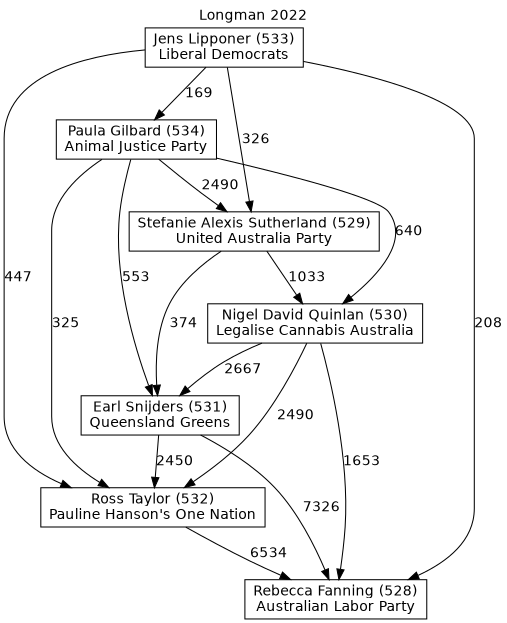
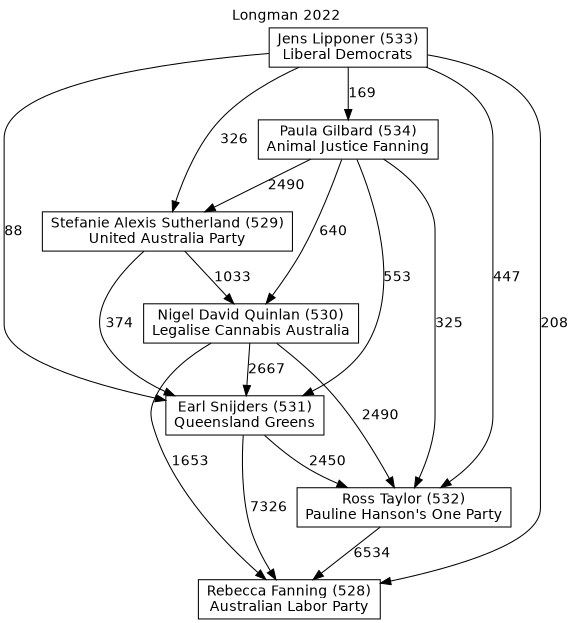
(136, 140) -> (348, 140)
none -> (4, 174)
(153, 507) -> (404, 507)
